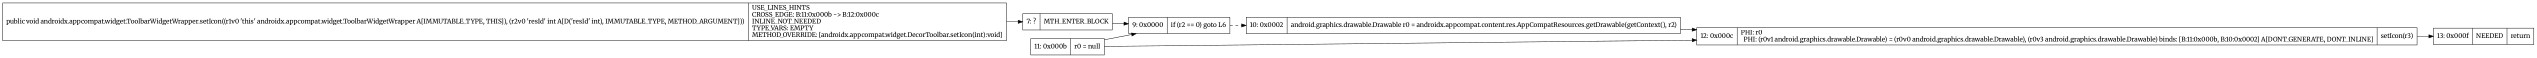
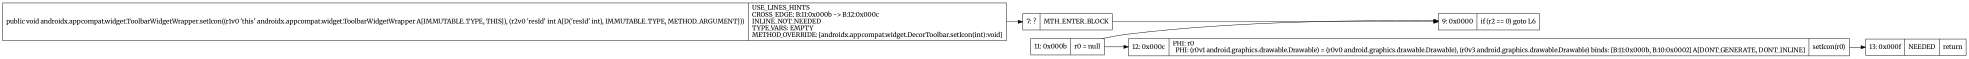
(1463, 25) -> none
(2397, 36) -> (1829, 47)
